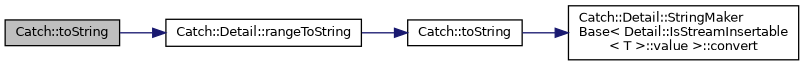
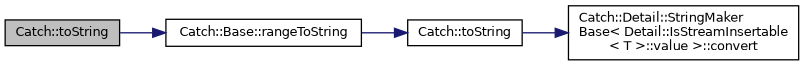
(264, 33) -> (264, 33)
